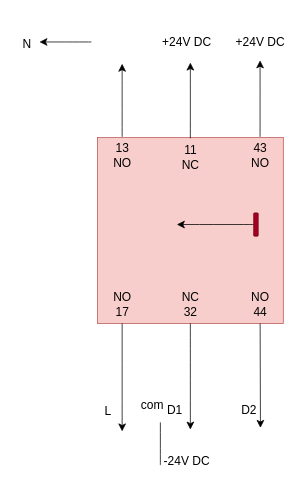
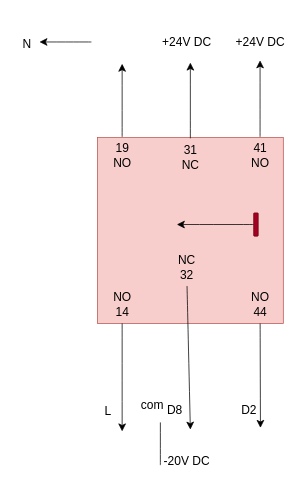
(122, 156) -> (122, 156)
(260, 156) -> (260, 156)
(191, 157) -> (191, 157)
(122, 305) -> (122, 305)
(190, 305) -> (186, 267)
(175, 410) -> (175, 410)
(187, 461) -> (187, 461)
